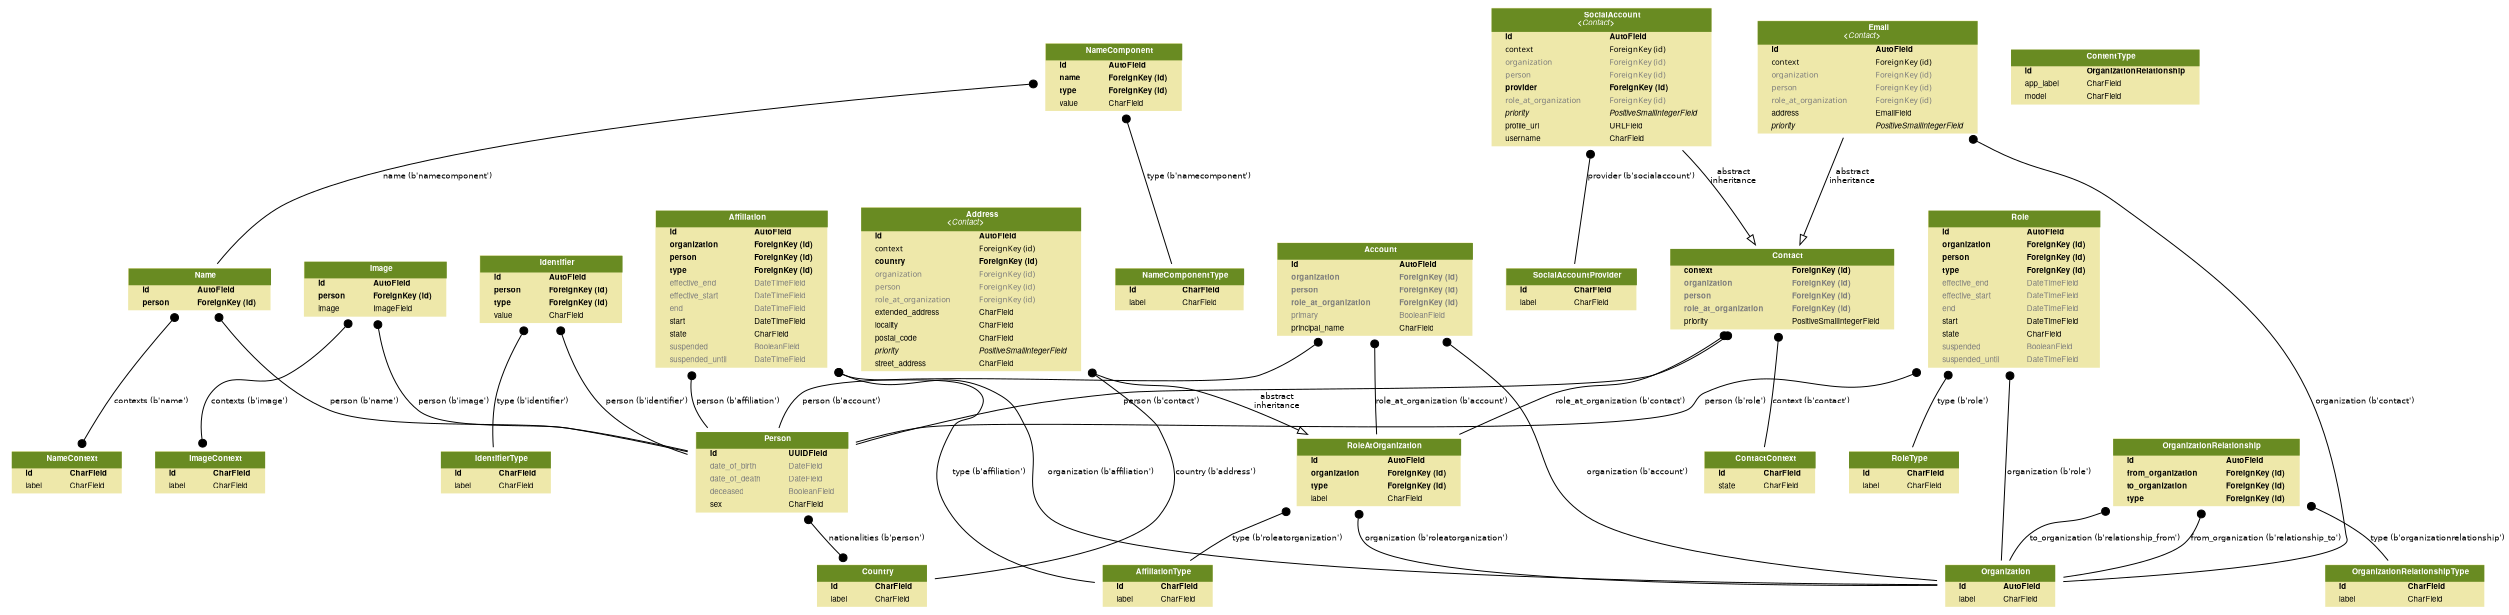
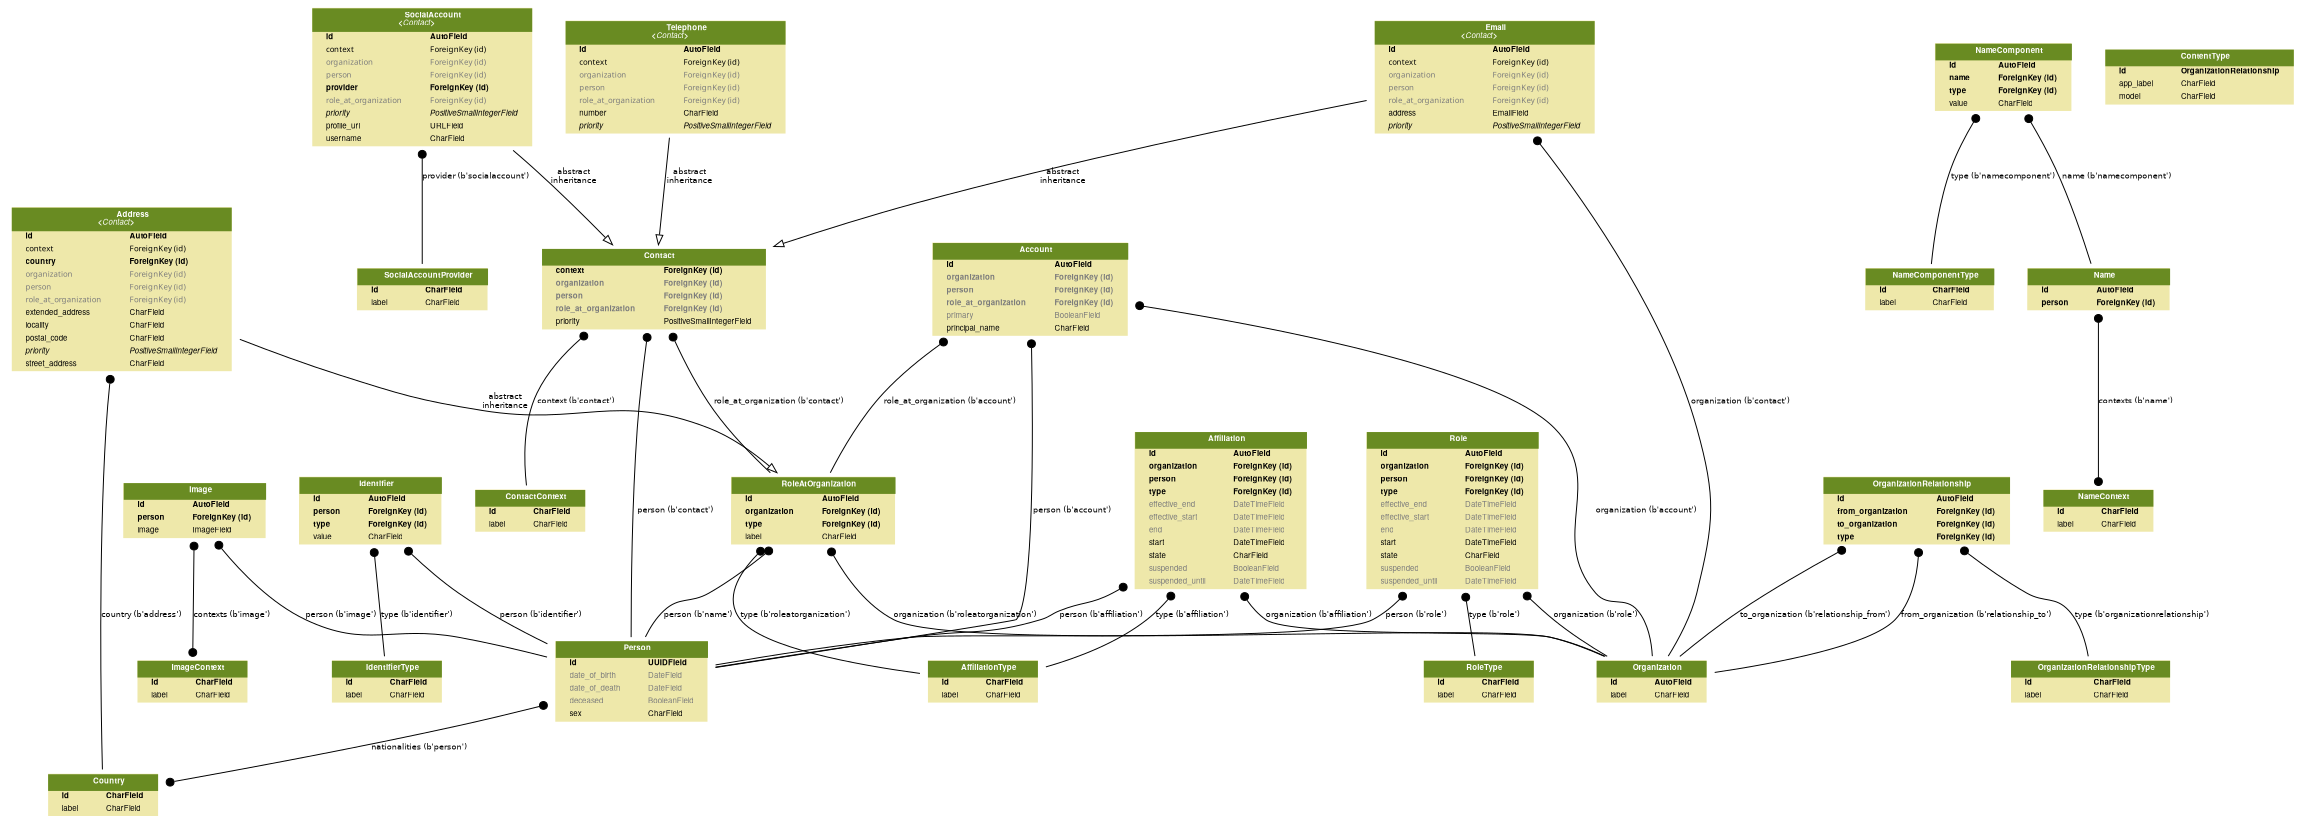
none -> (676, 77)
(426, 423) -> (703, 596)
(1727, 486) -> (497, 524)
